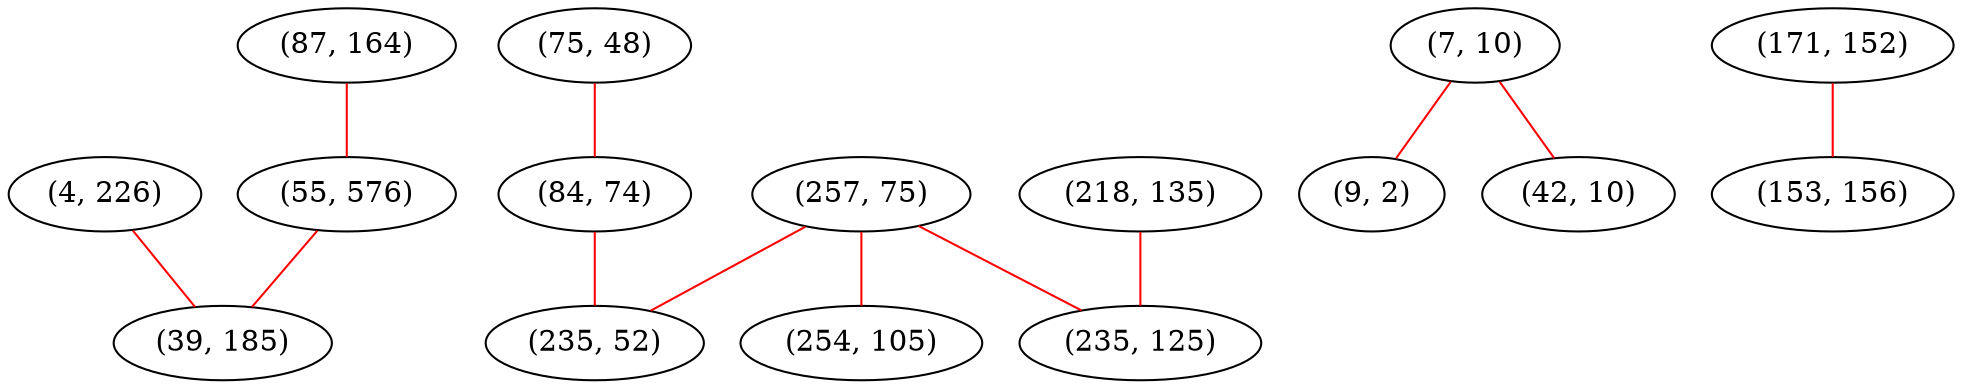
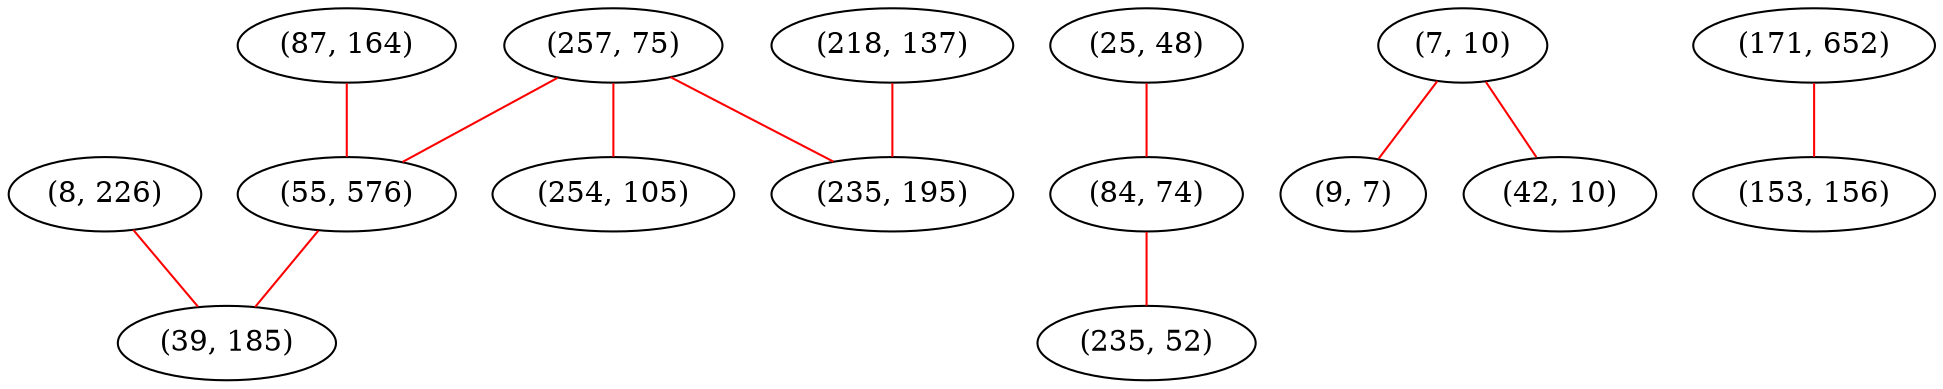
(595, 45) -> (1147, 45)
(1833, 45) -> (1814, 45)
(105, 194) -> (105, 194)
(1140, 194) -> (892, 45)
(1372, 194) -> (1353, 194)
(728, 269) -> (480, 120)
(1140, 343) -> (892, 194)
